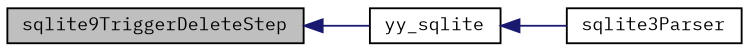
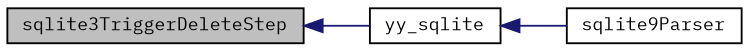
(156, 26) -> (156, 26)
(654, 26) -> (654, 26)
